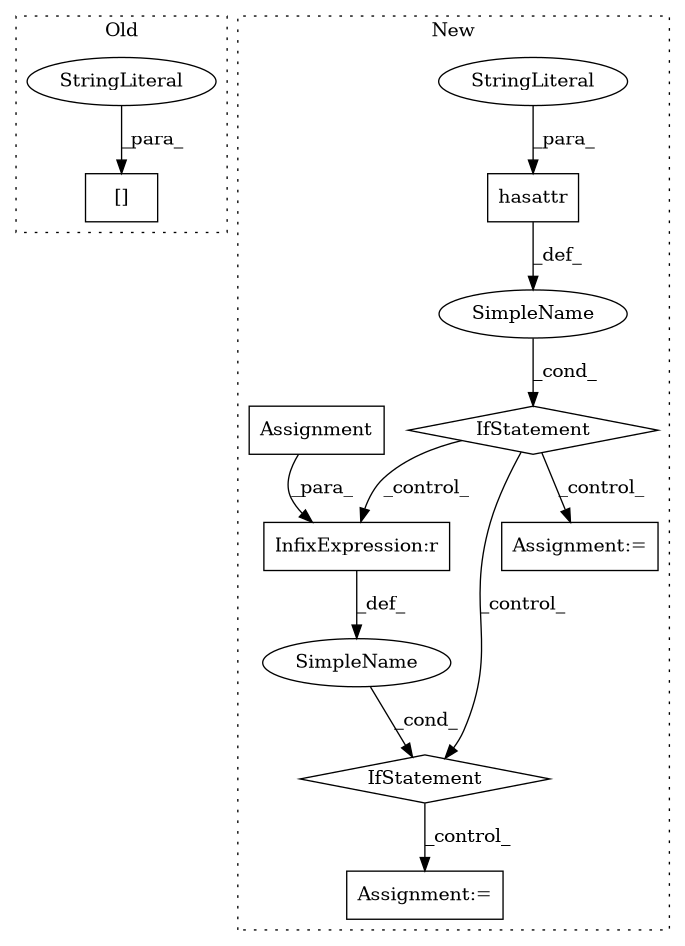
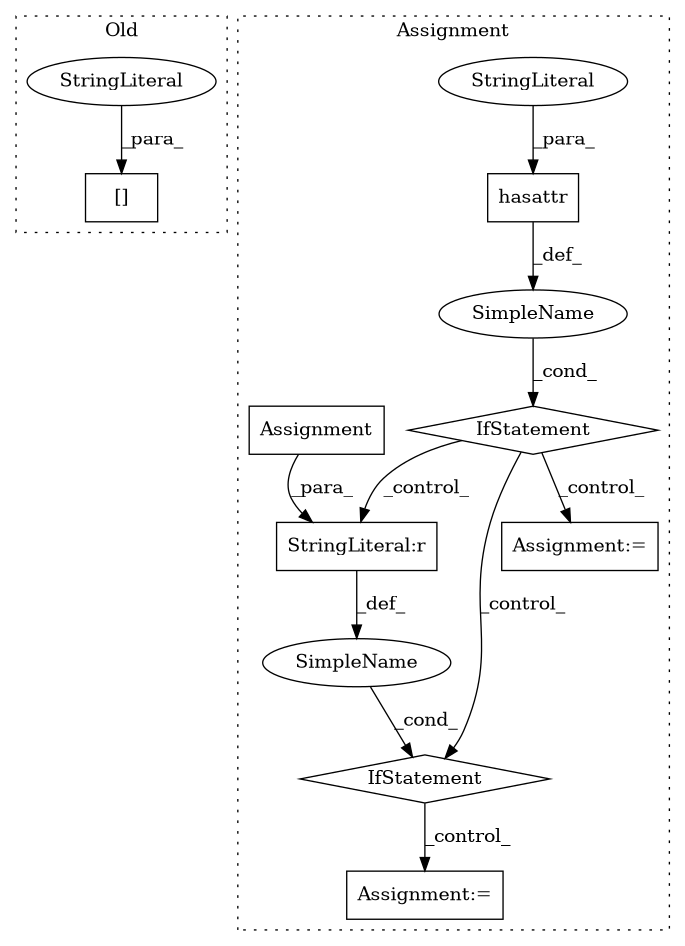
(454, 31) -> (454, 31)
(357, 546) -> (357, 546)
